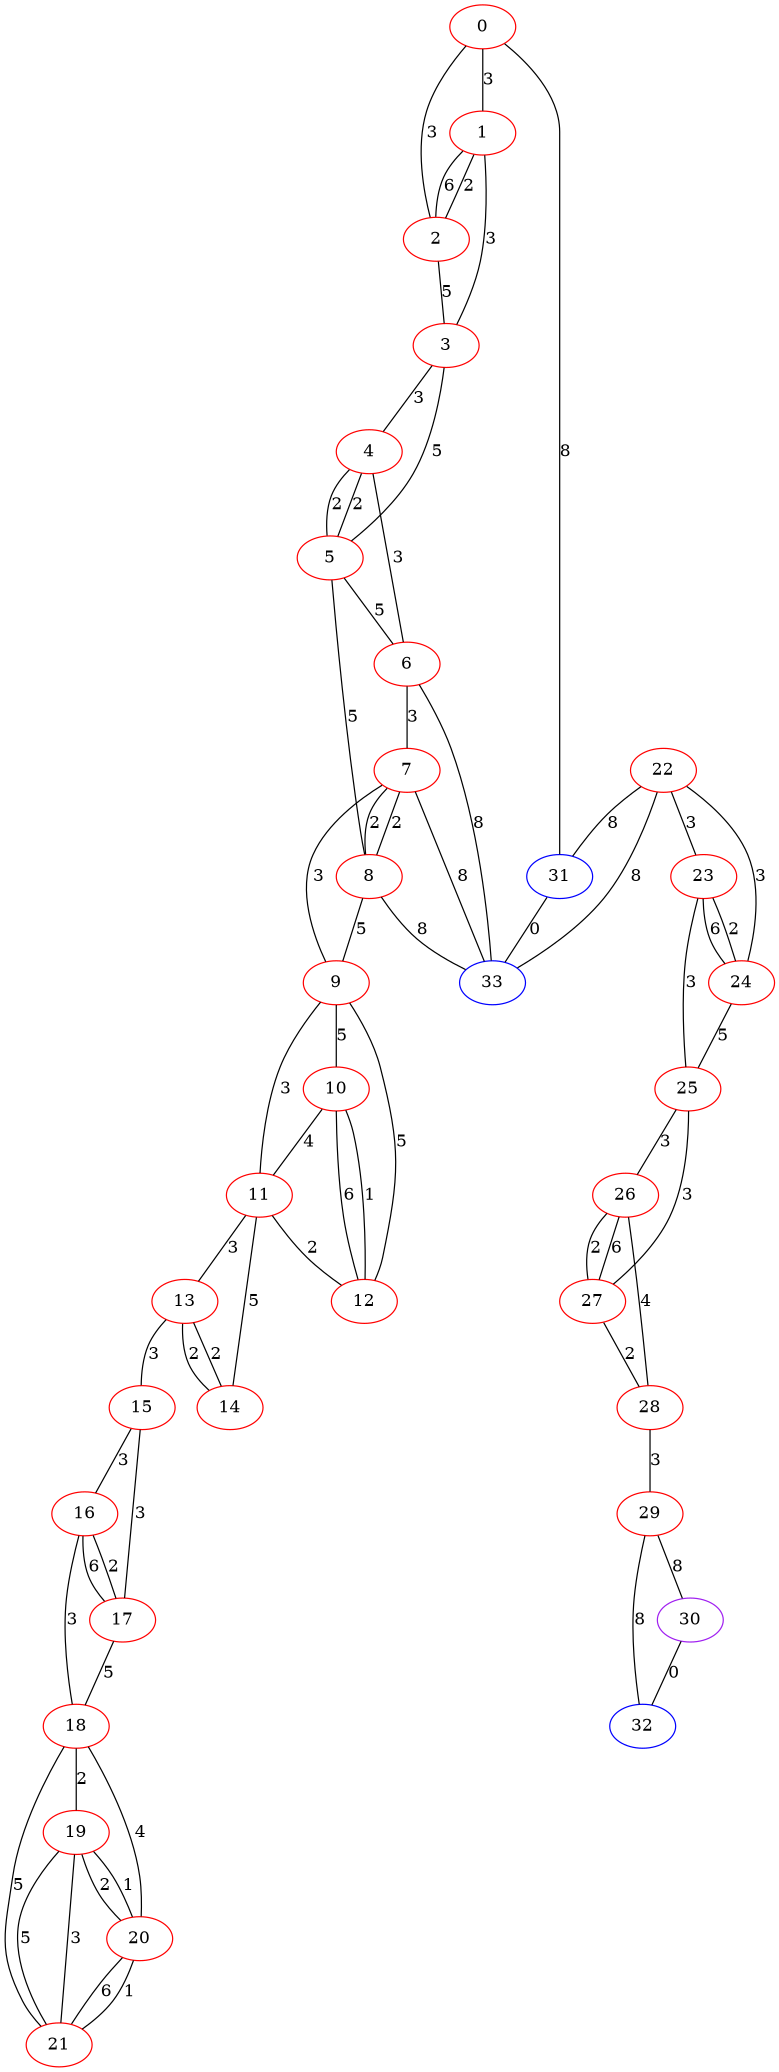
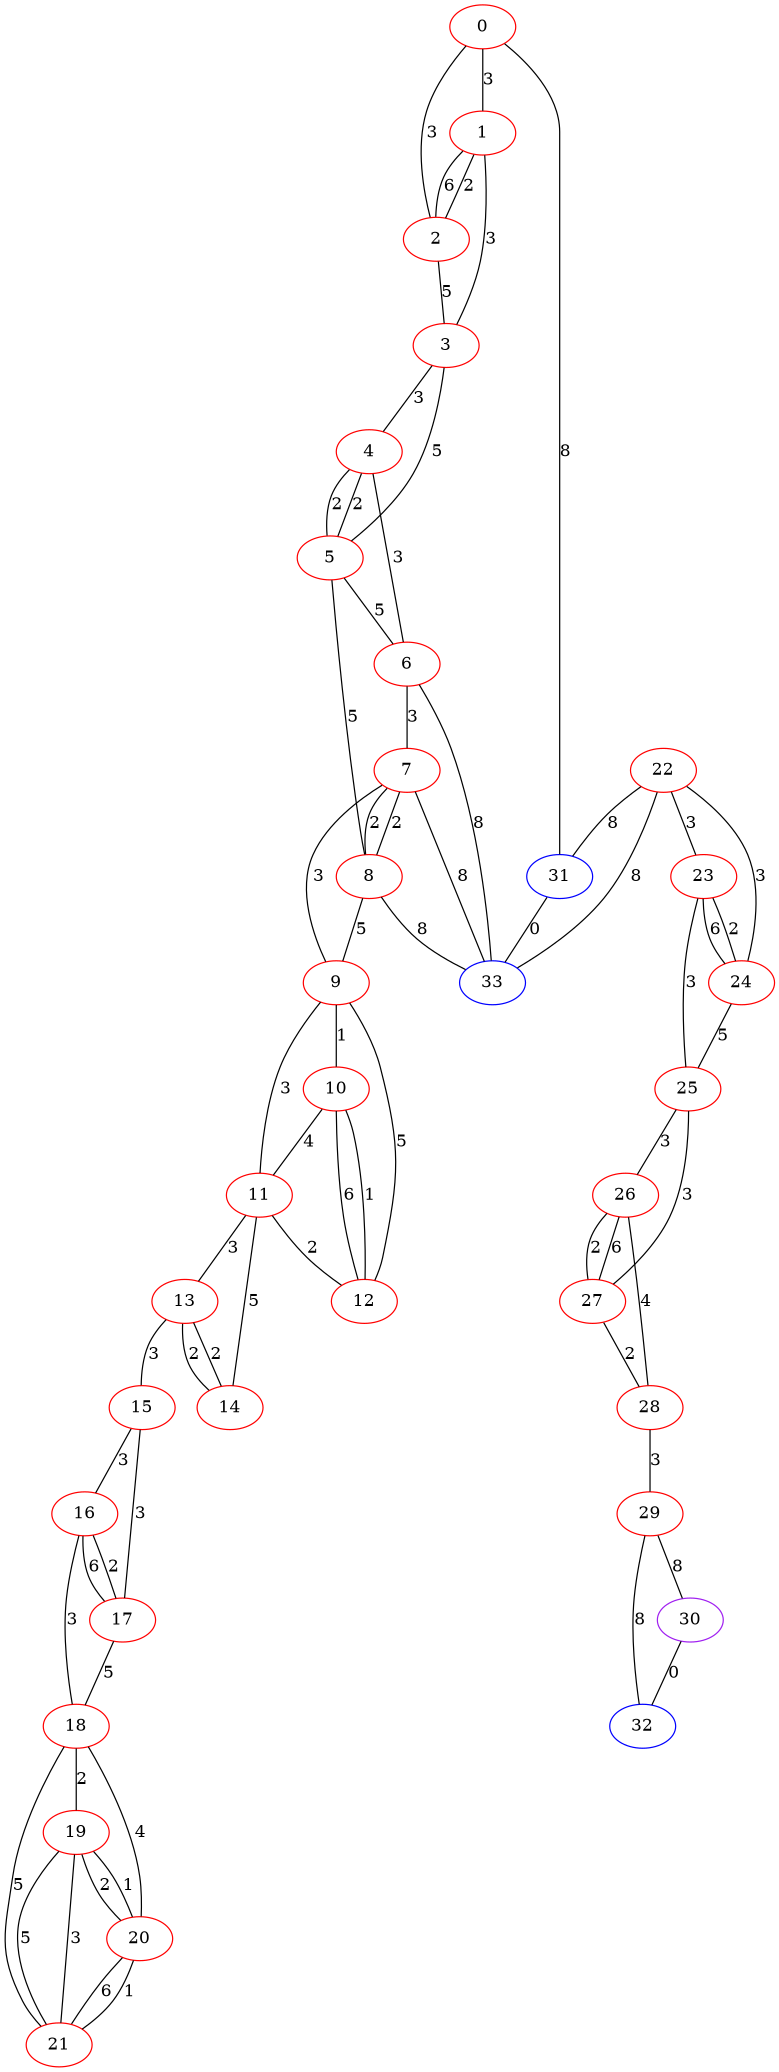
(342, 1036) -> (342, 1036)
